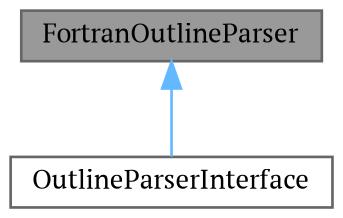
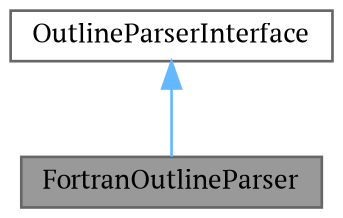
(172, 123) -> (172, 123)
